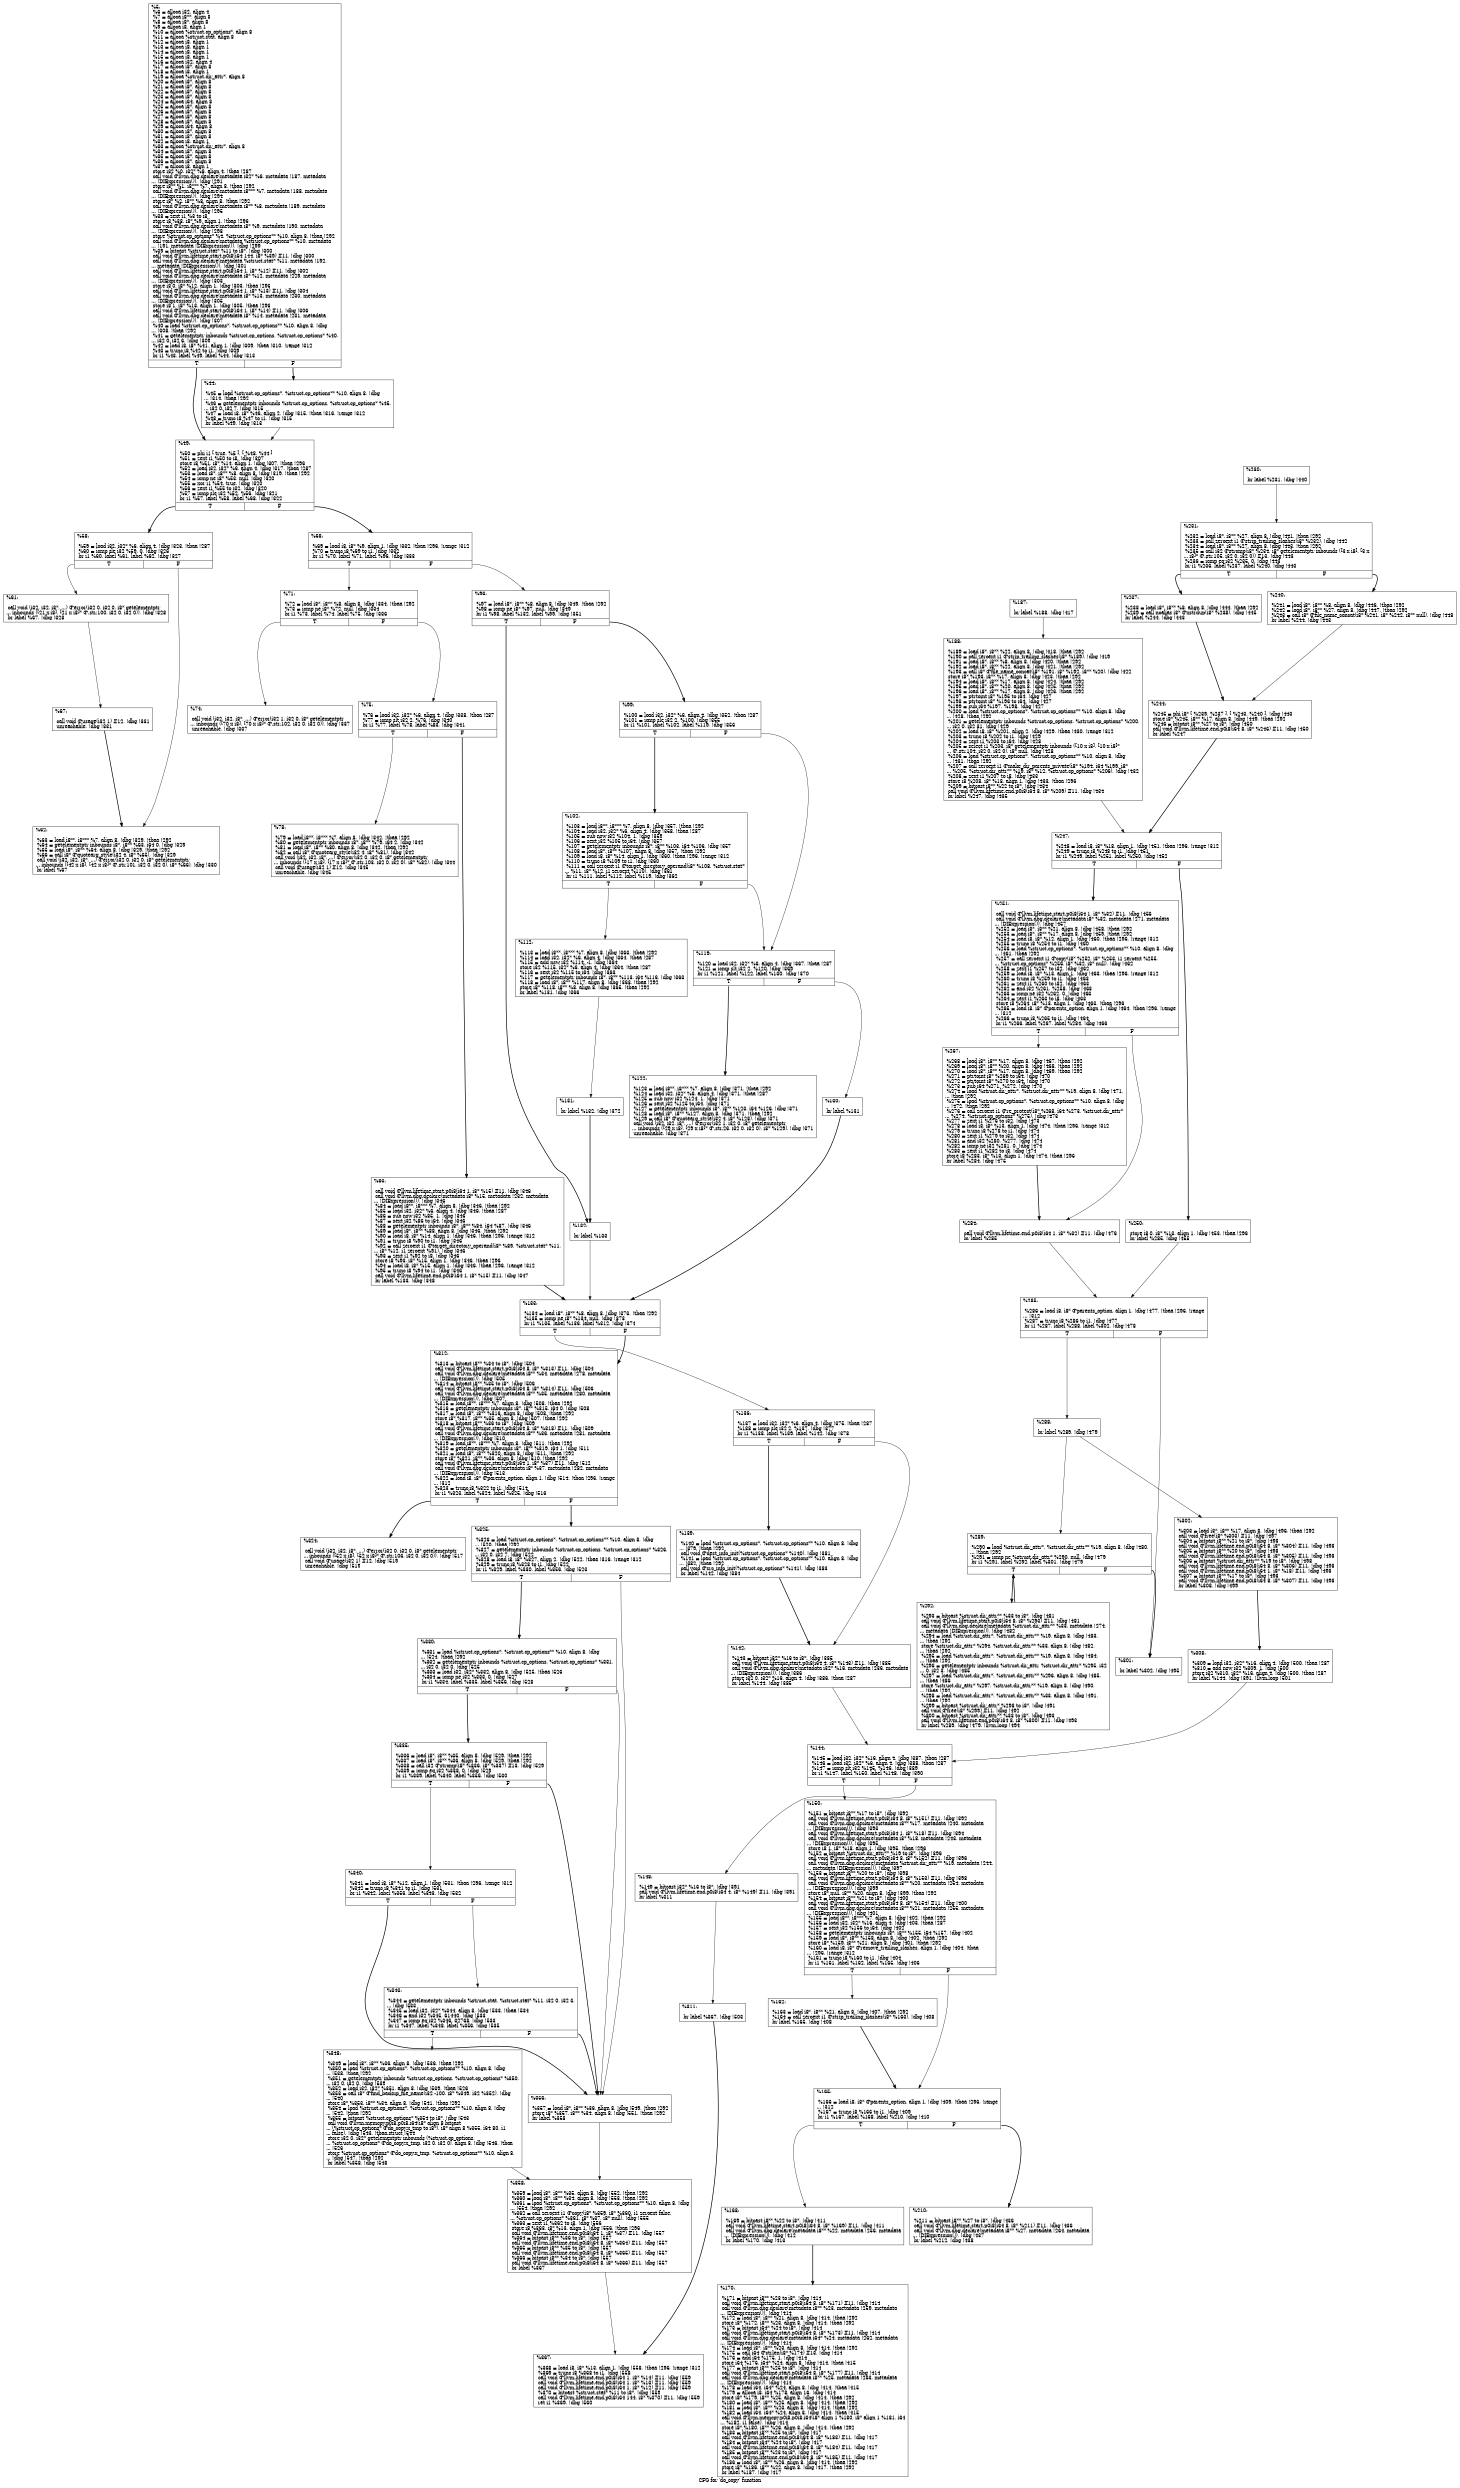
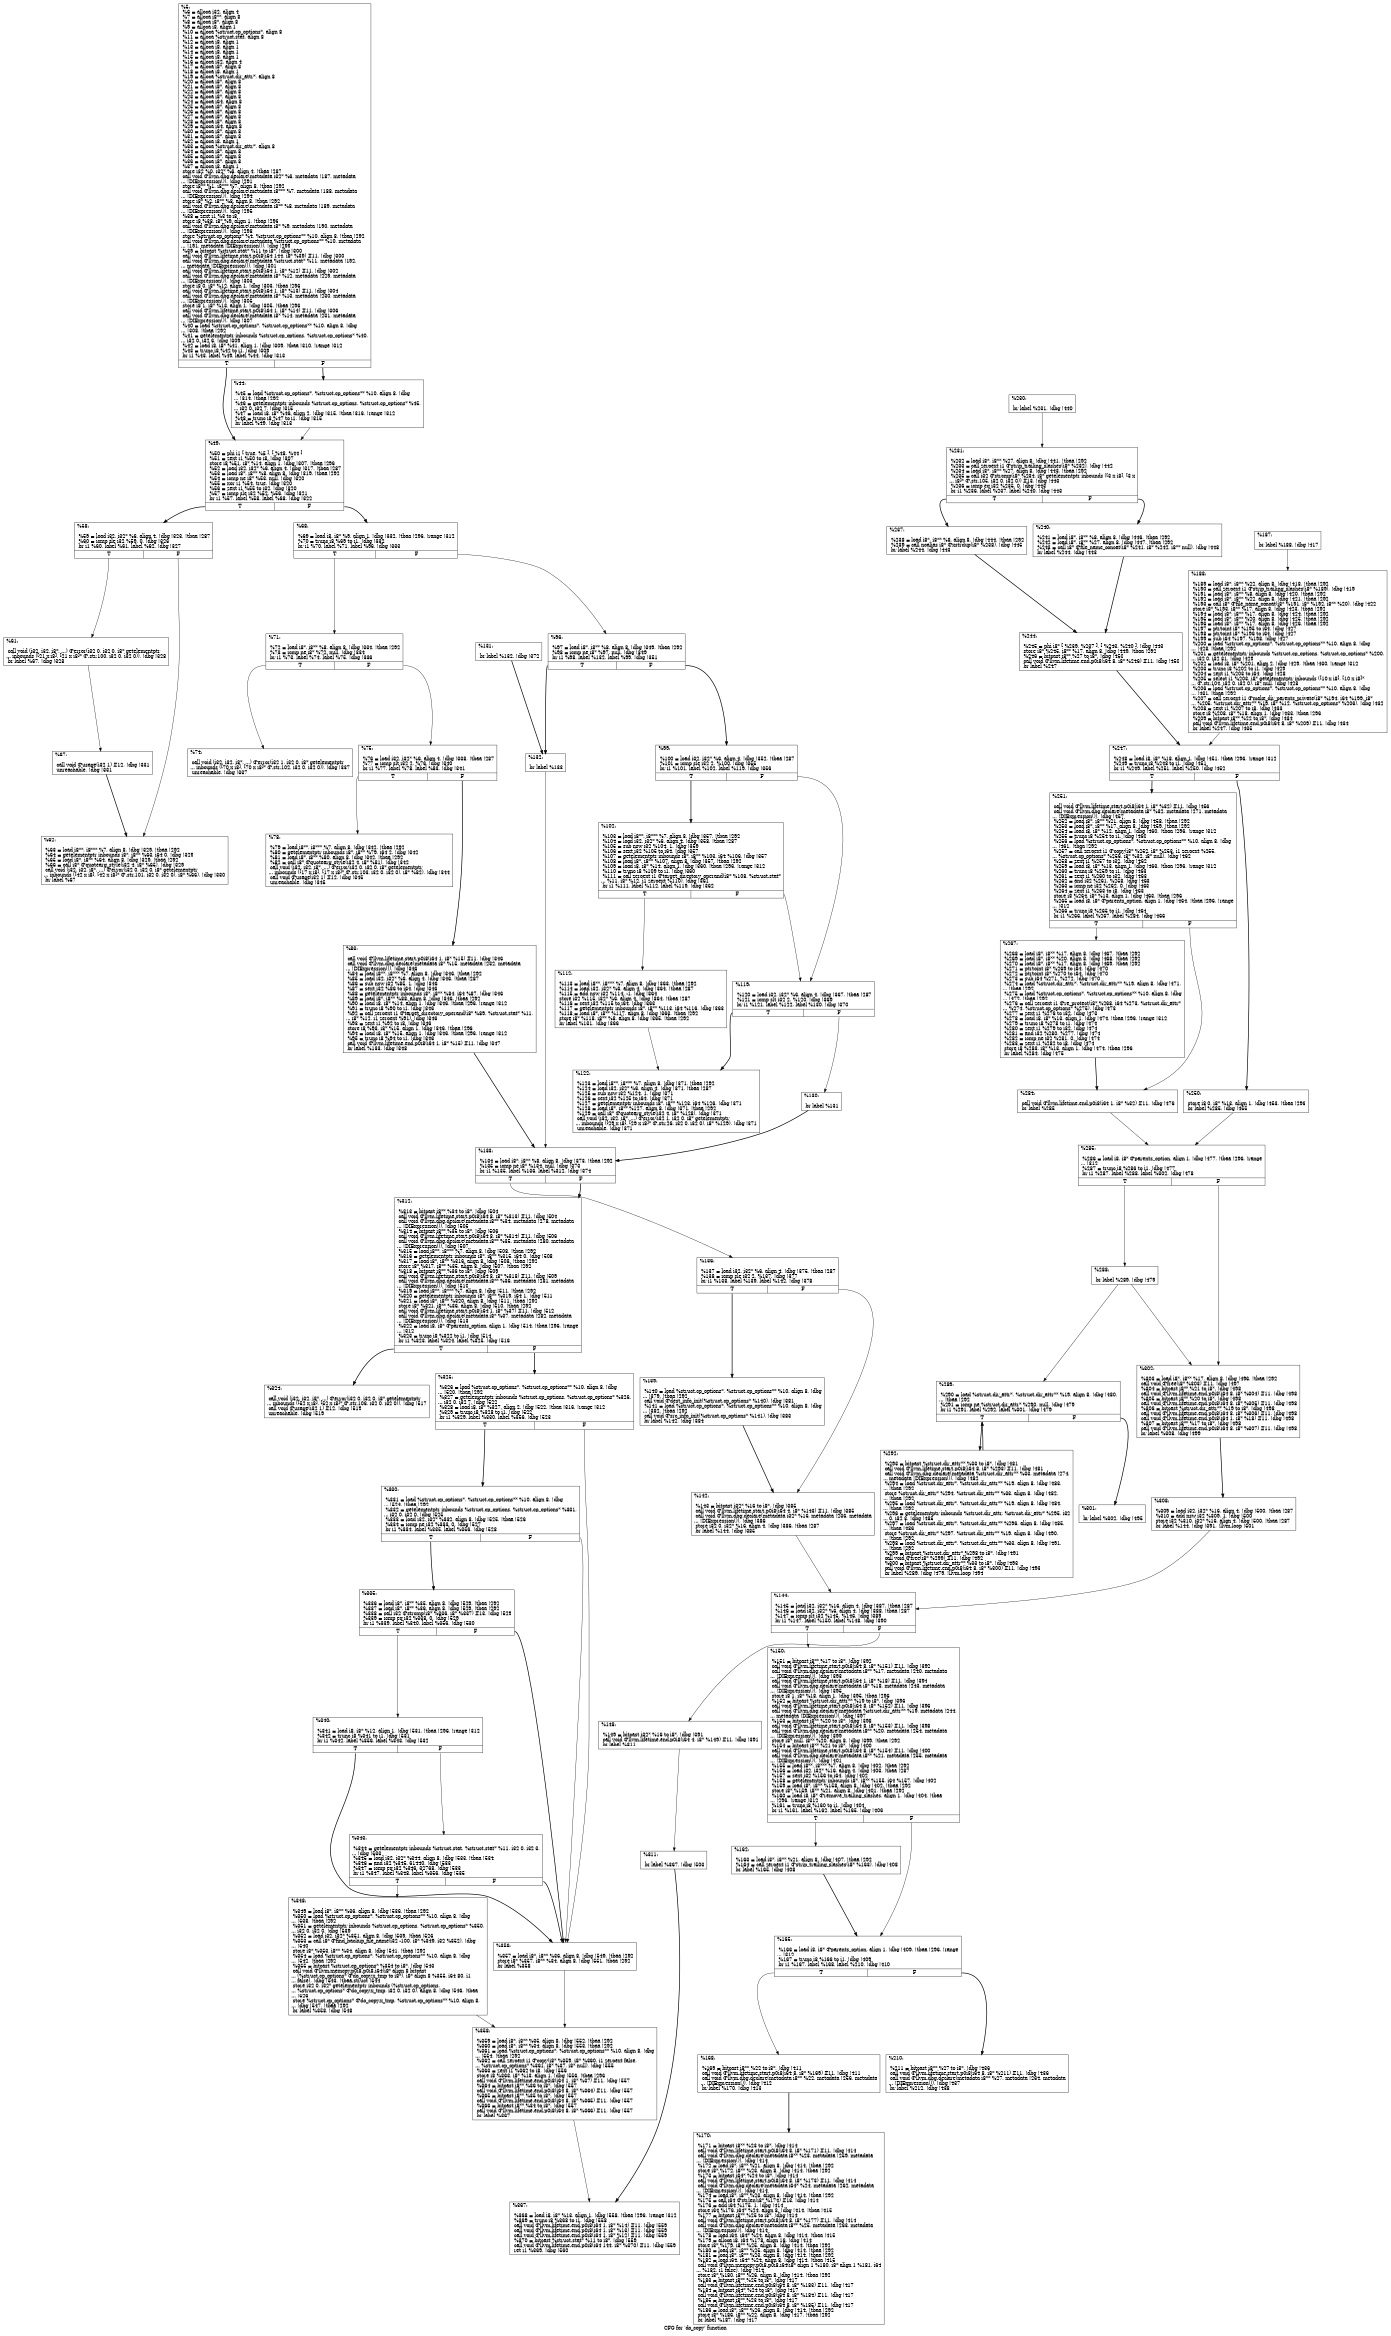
(1299, 661) -> (1115, 593)
(595, 1045) -> (653, 1047)
(1159, 1496) -> (1218, 1274)
